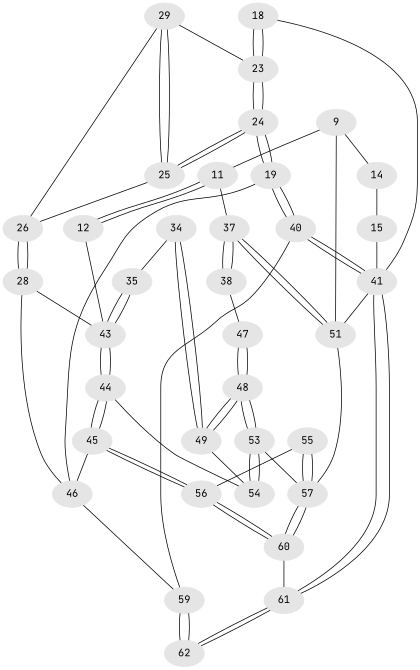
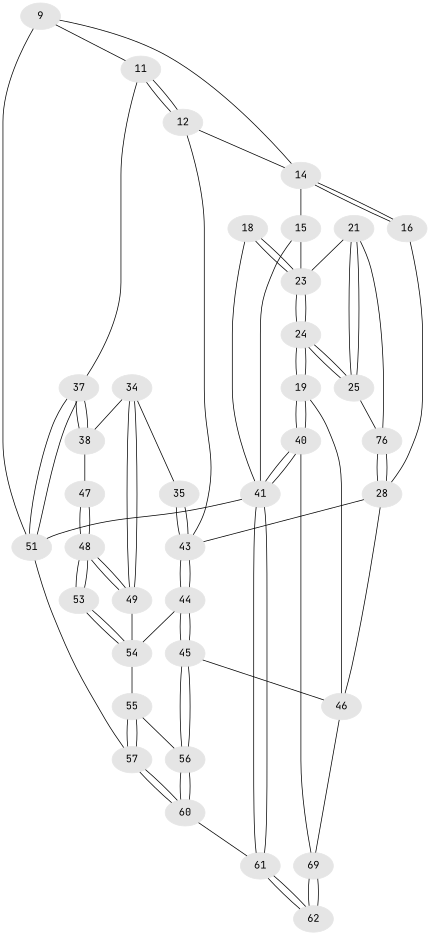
(164, 16) -> (354, 229)
none -> (242, 149)
(23, 229) -> (382, 441)
none -> (407, 229)
none -> (301, 255)
none -> (108, 414)
(281, 467) -> none
(184, 600) -> (313, 866)
none -> (132, 680)
